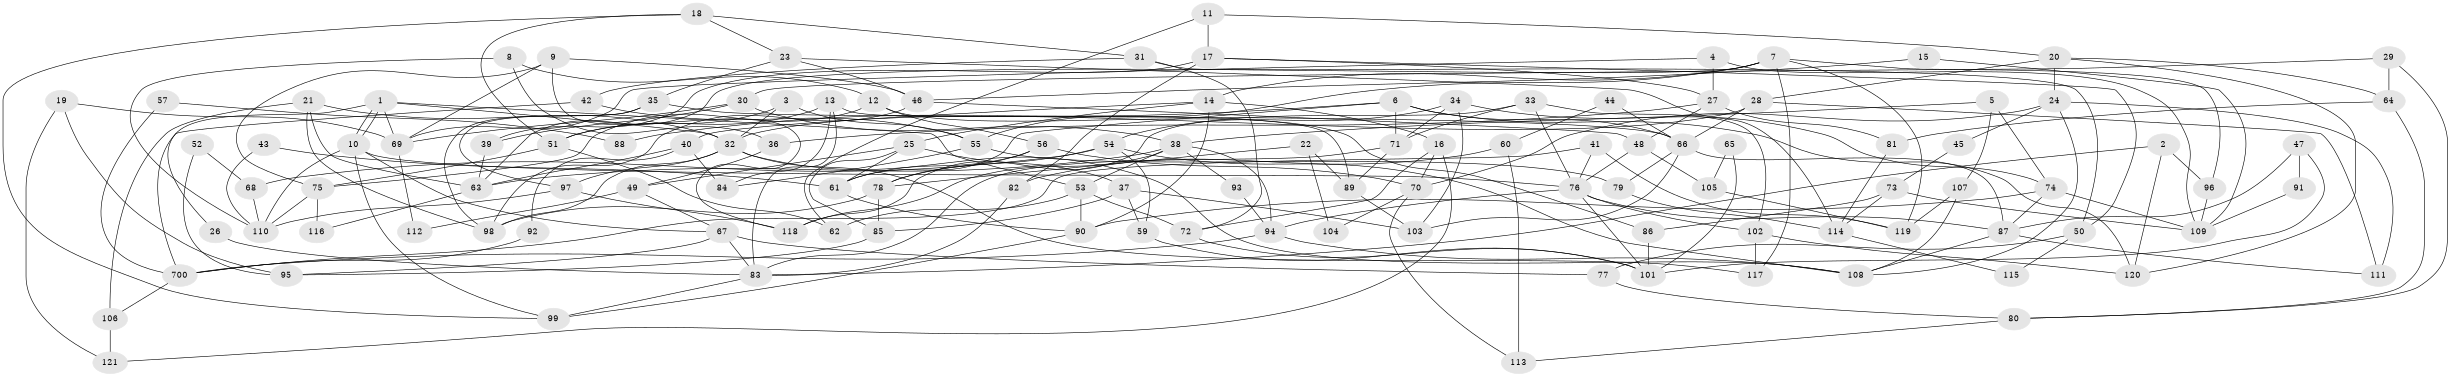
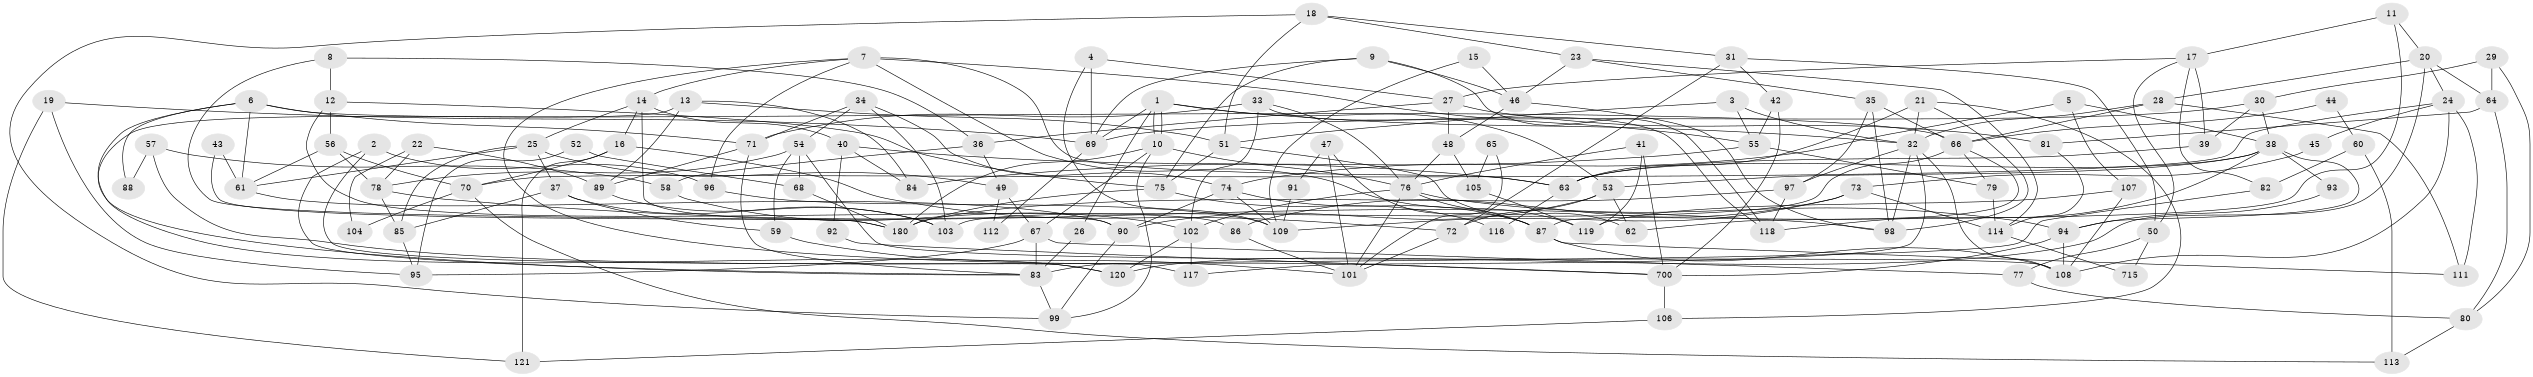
none -> (666, 188)
(261, 232) -> (900, 232)
(2012, 276) -> (2130, 276)
